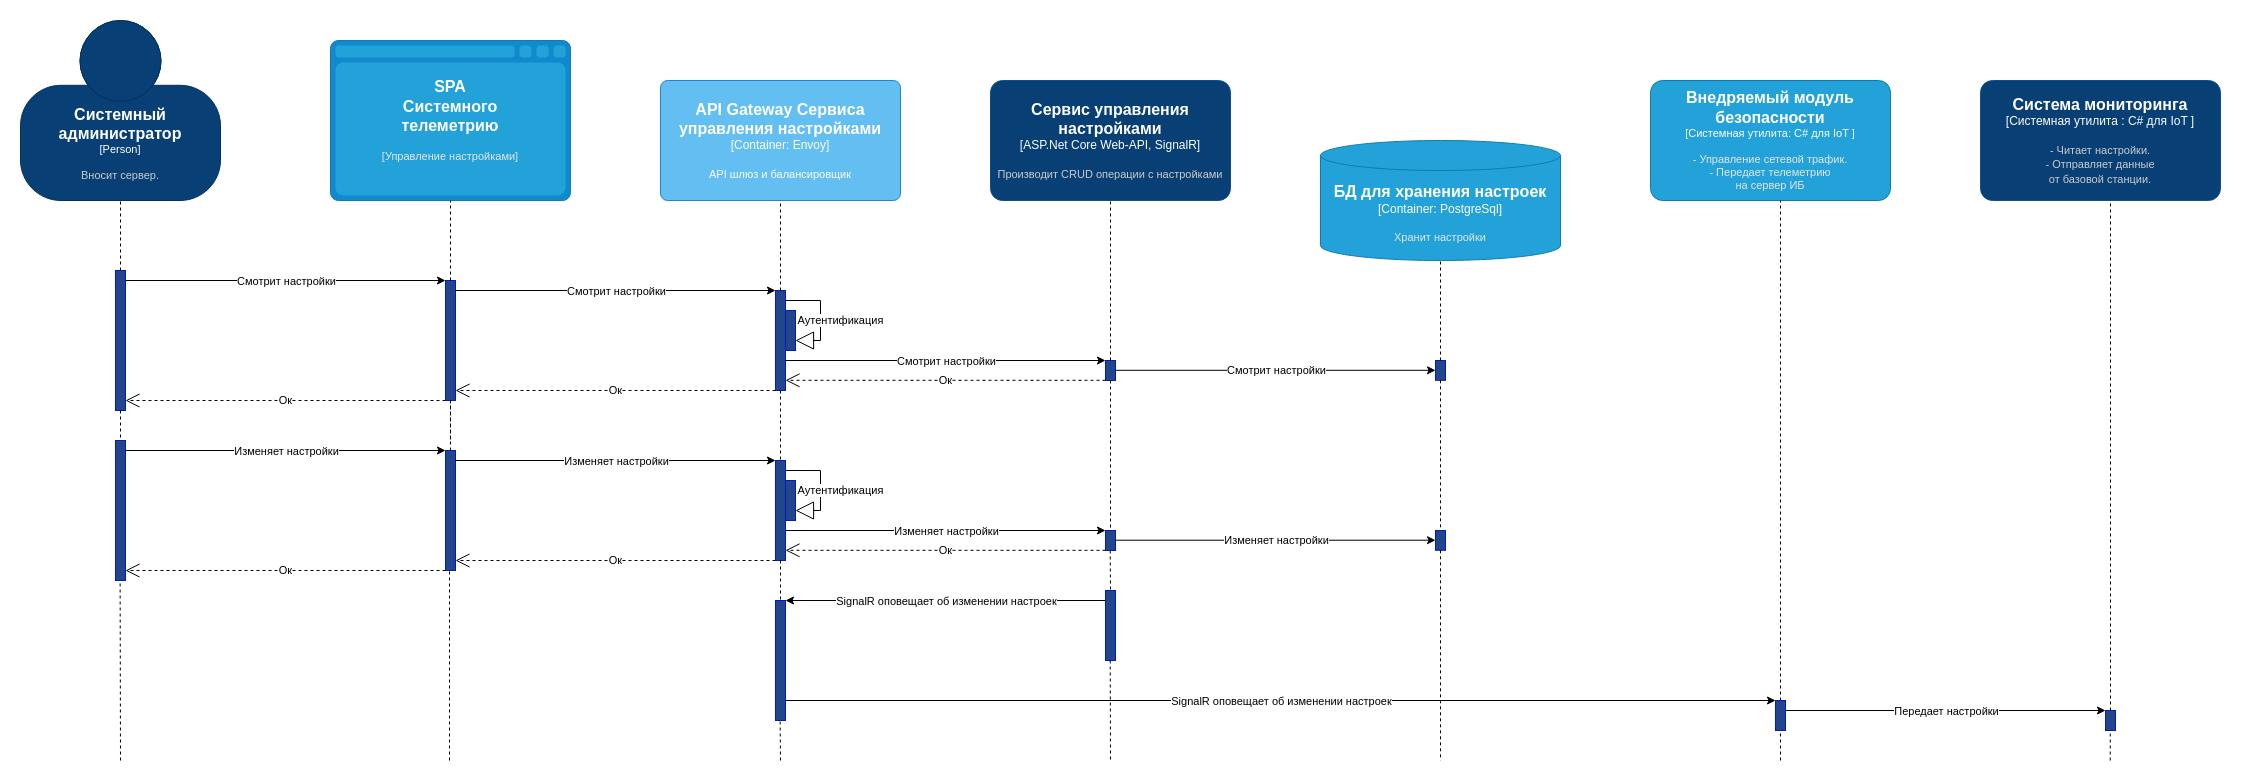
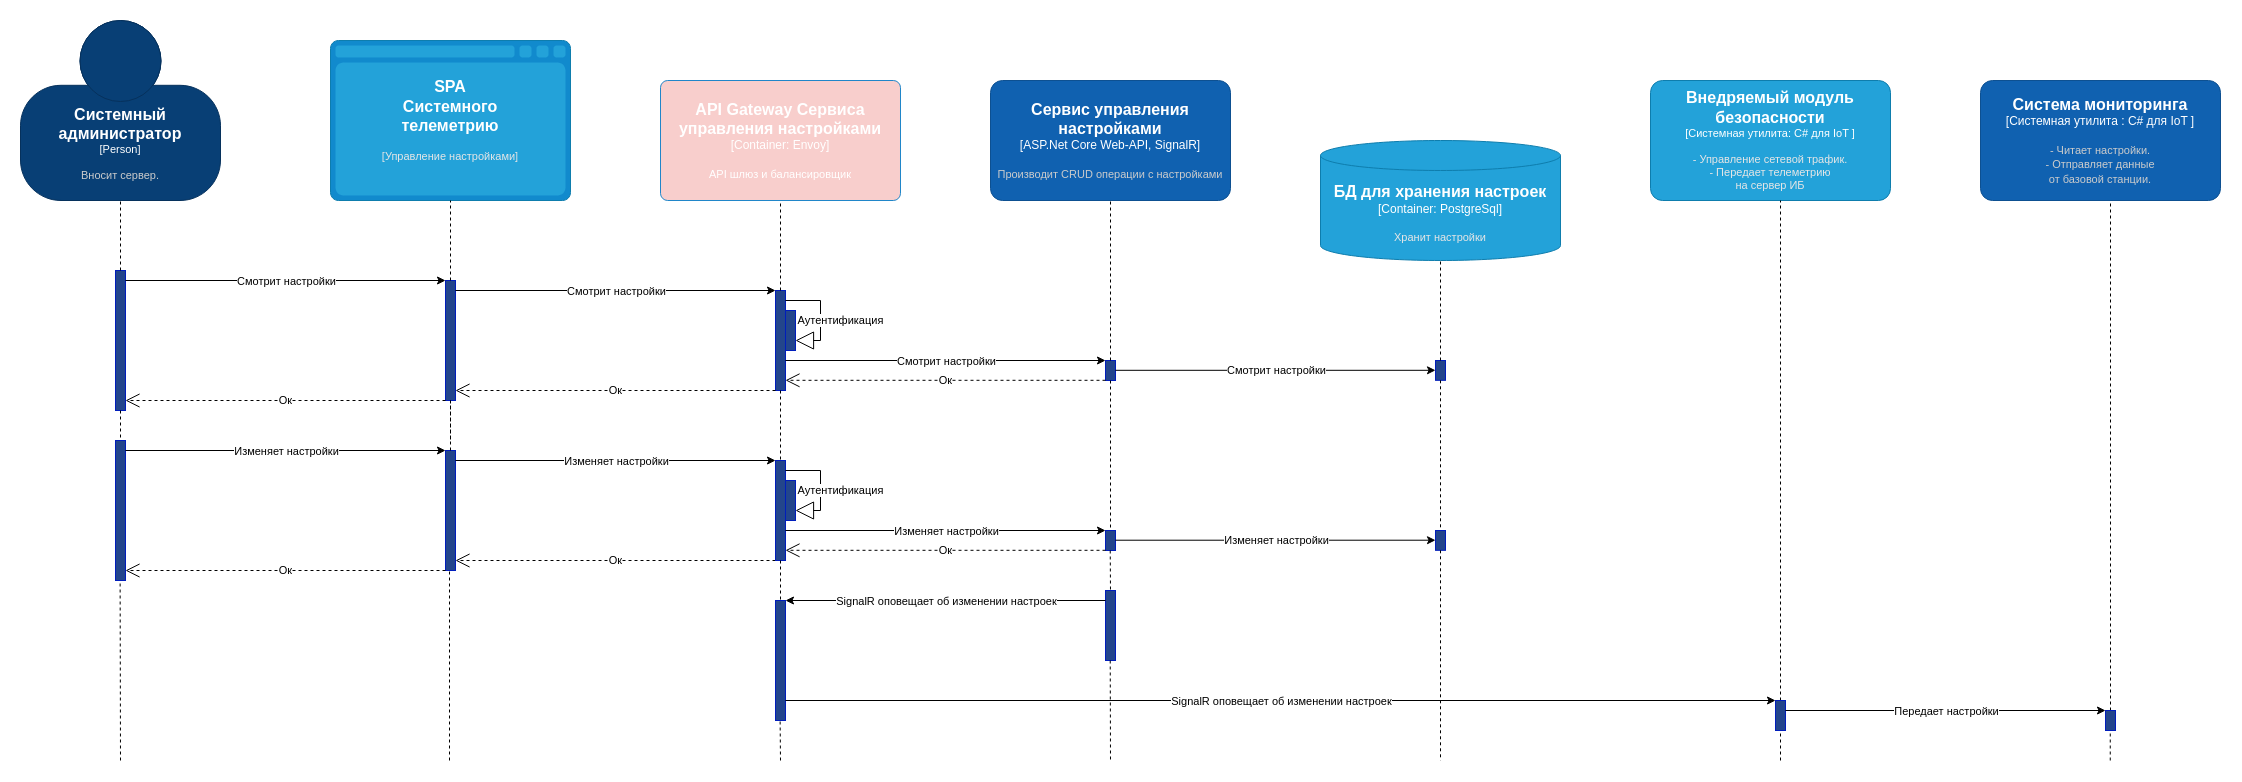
(781, 141) -> (781, 141)
(1111, 141) -> (1111, 141)
(2101, 141) -> (2101, 141)
